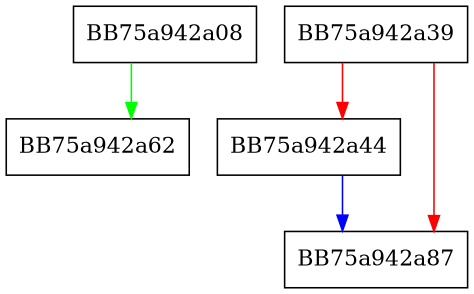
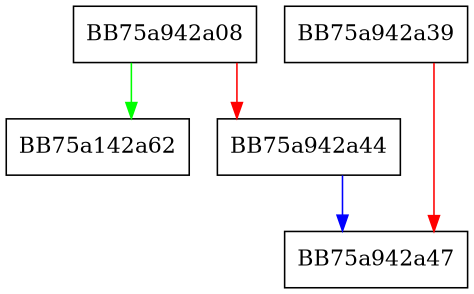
(342, 83) -> (237, 83)
(98, 147) -> (98, 147)
(376, 260) -> (376, 260)
